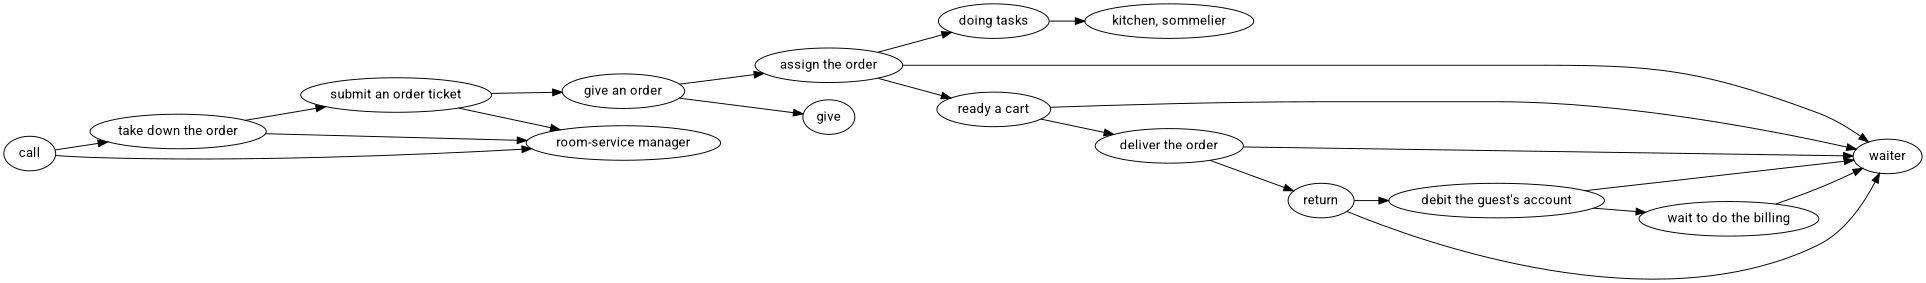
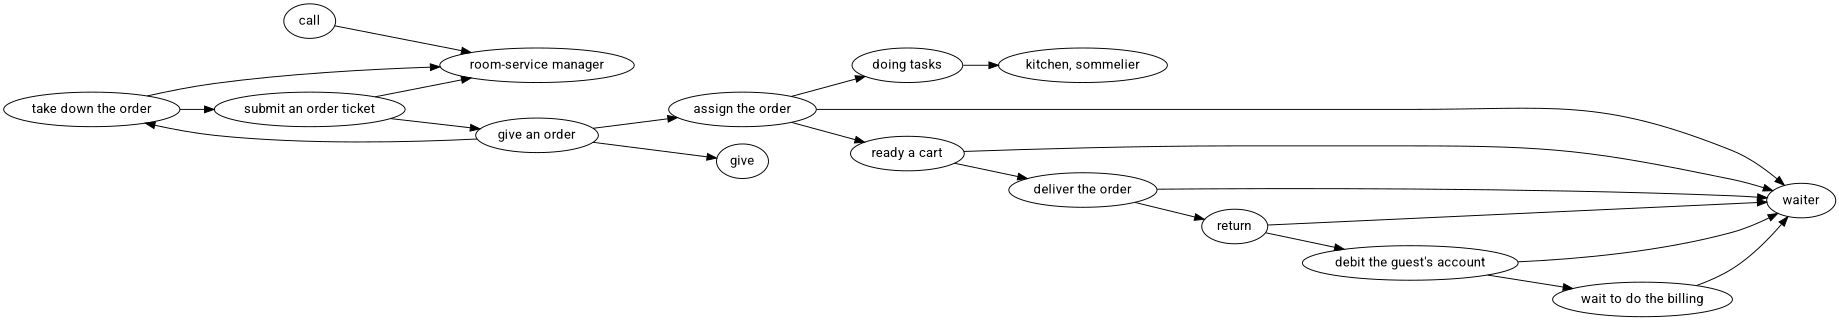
(77, 147) -> (315, 141)
